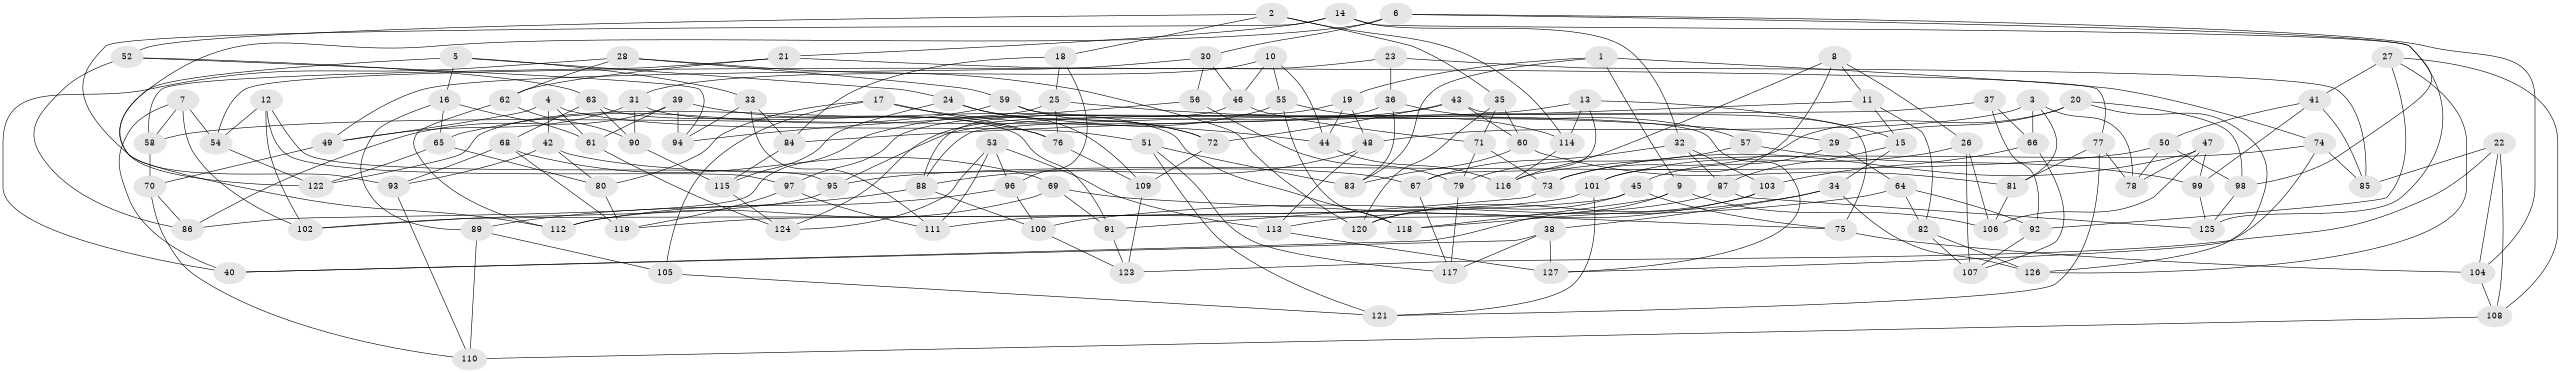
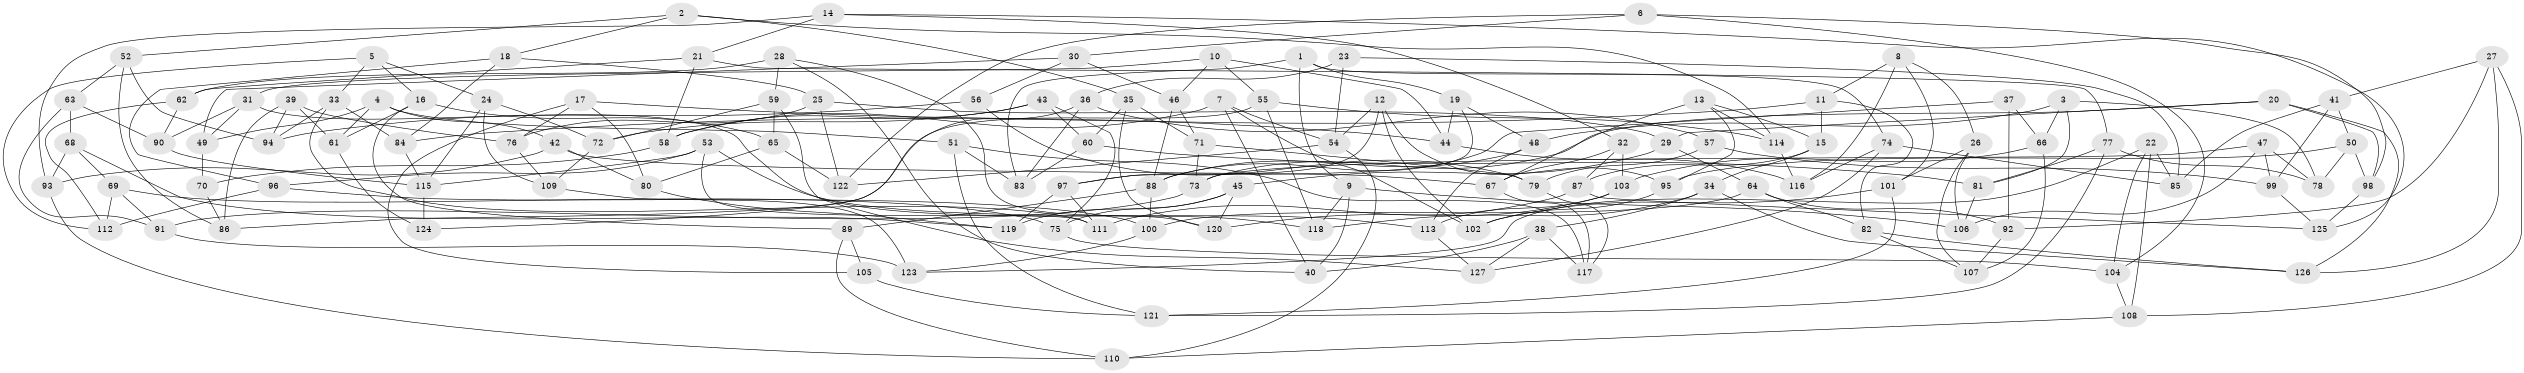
(918, 209) -> (594, 167)
(276, 316) -> (1308, 303)
